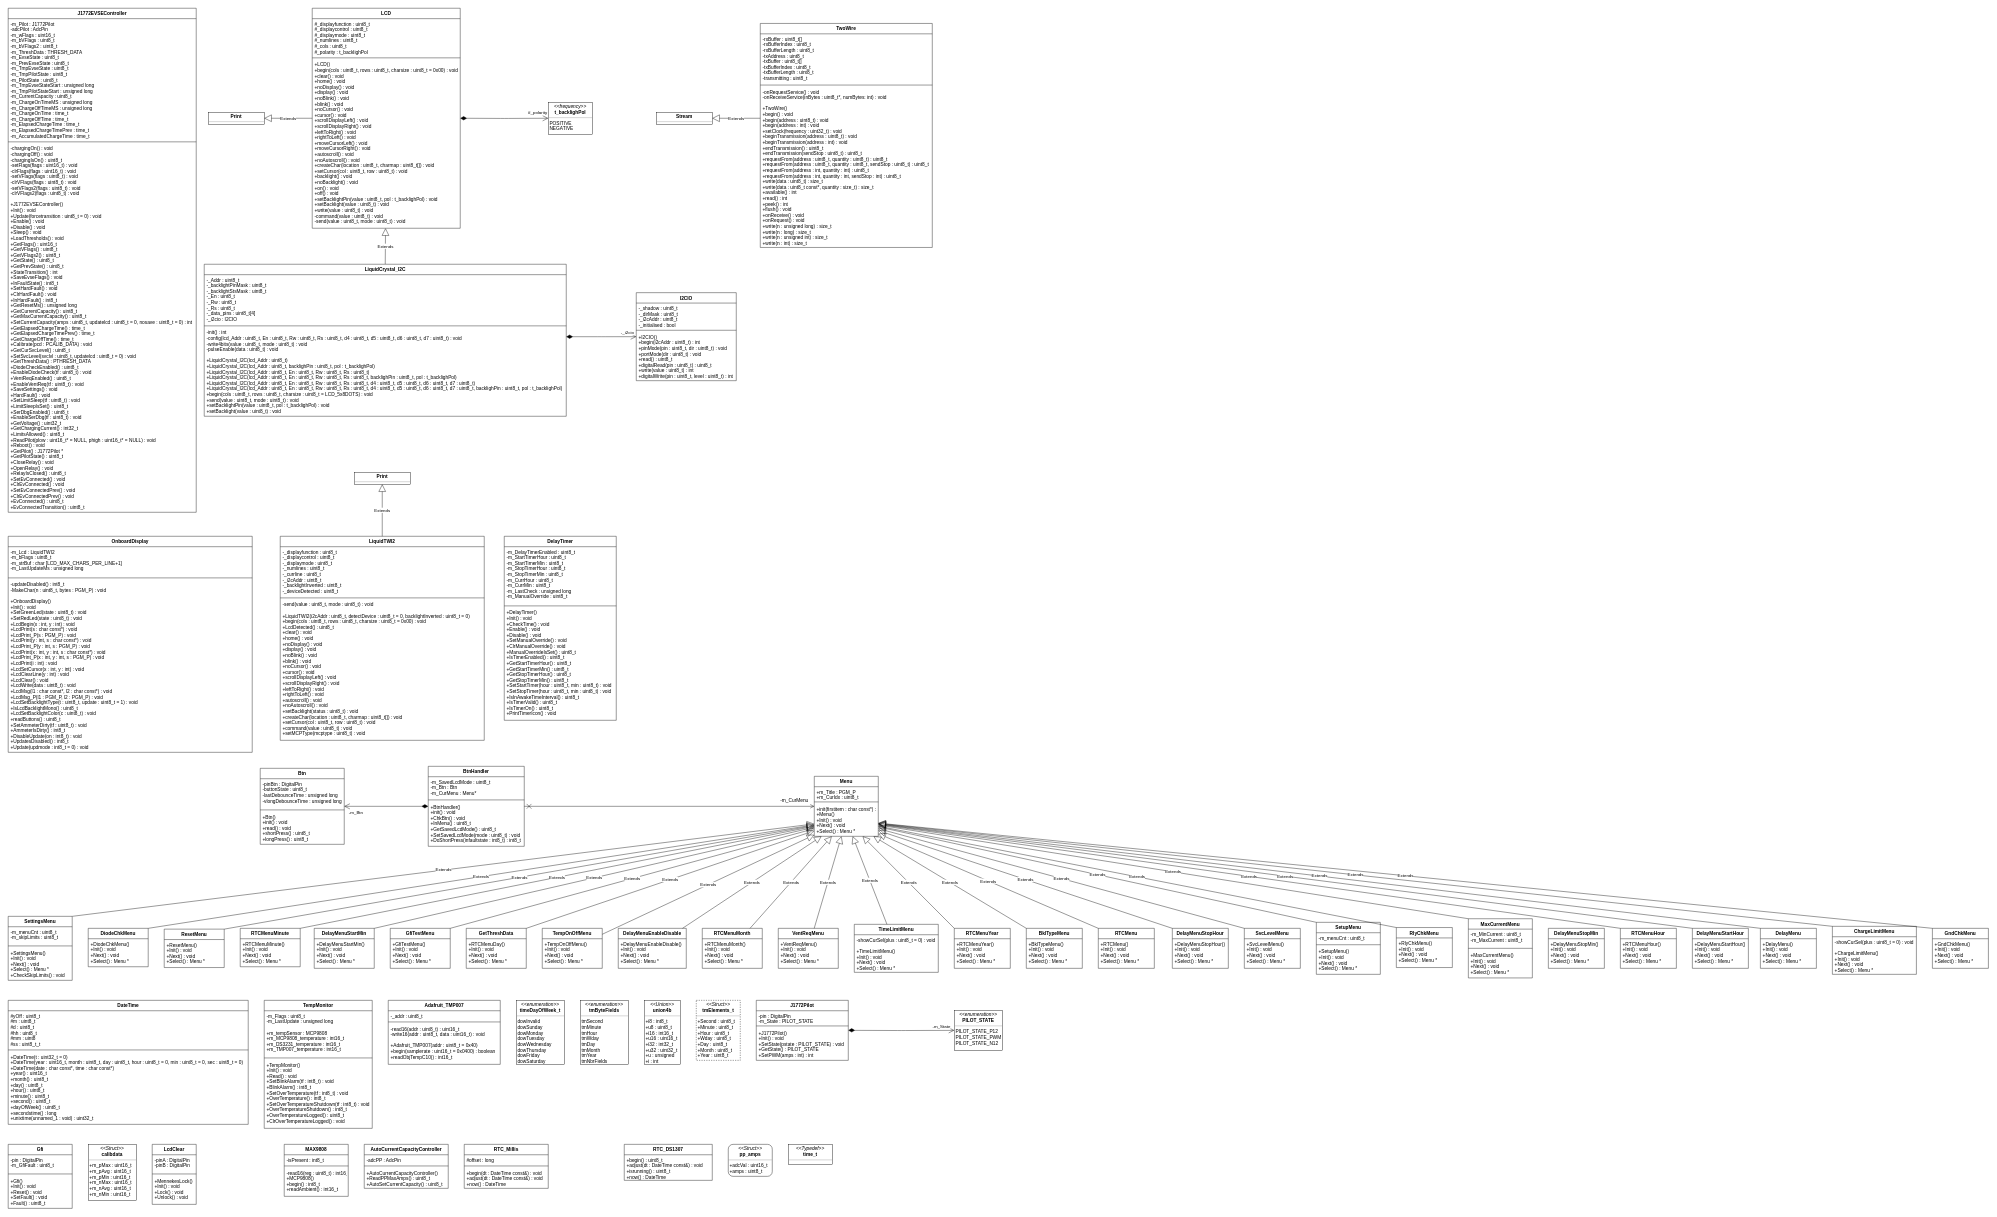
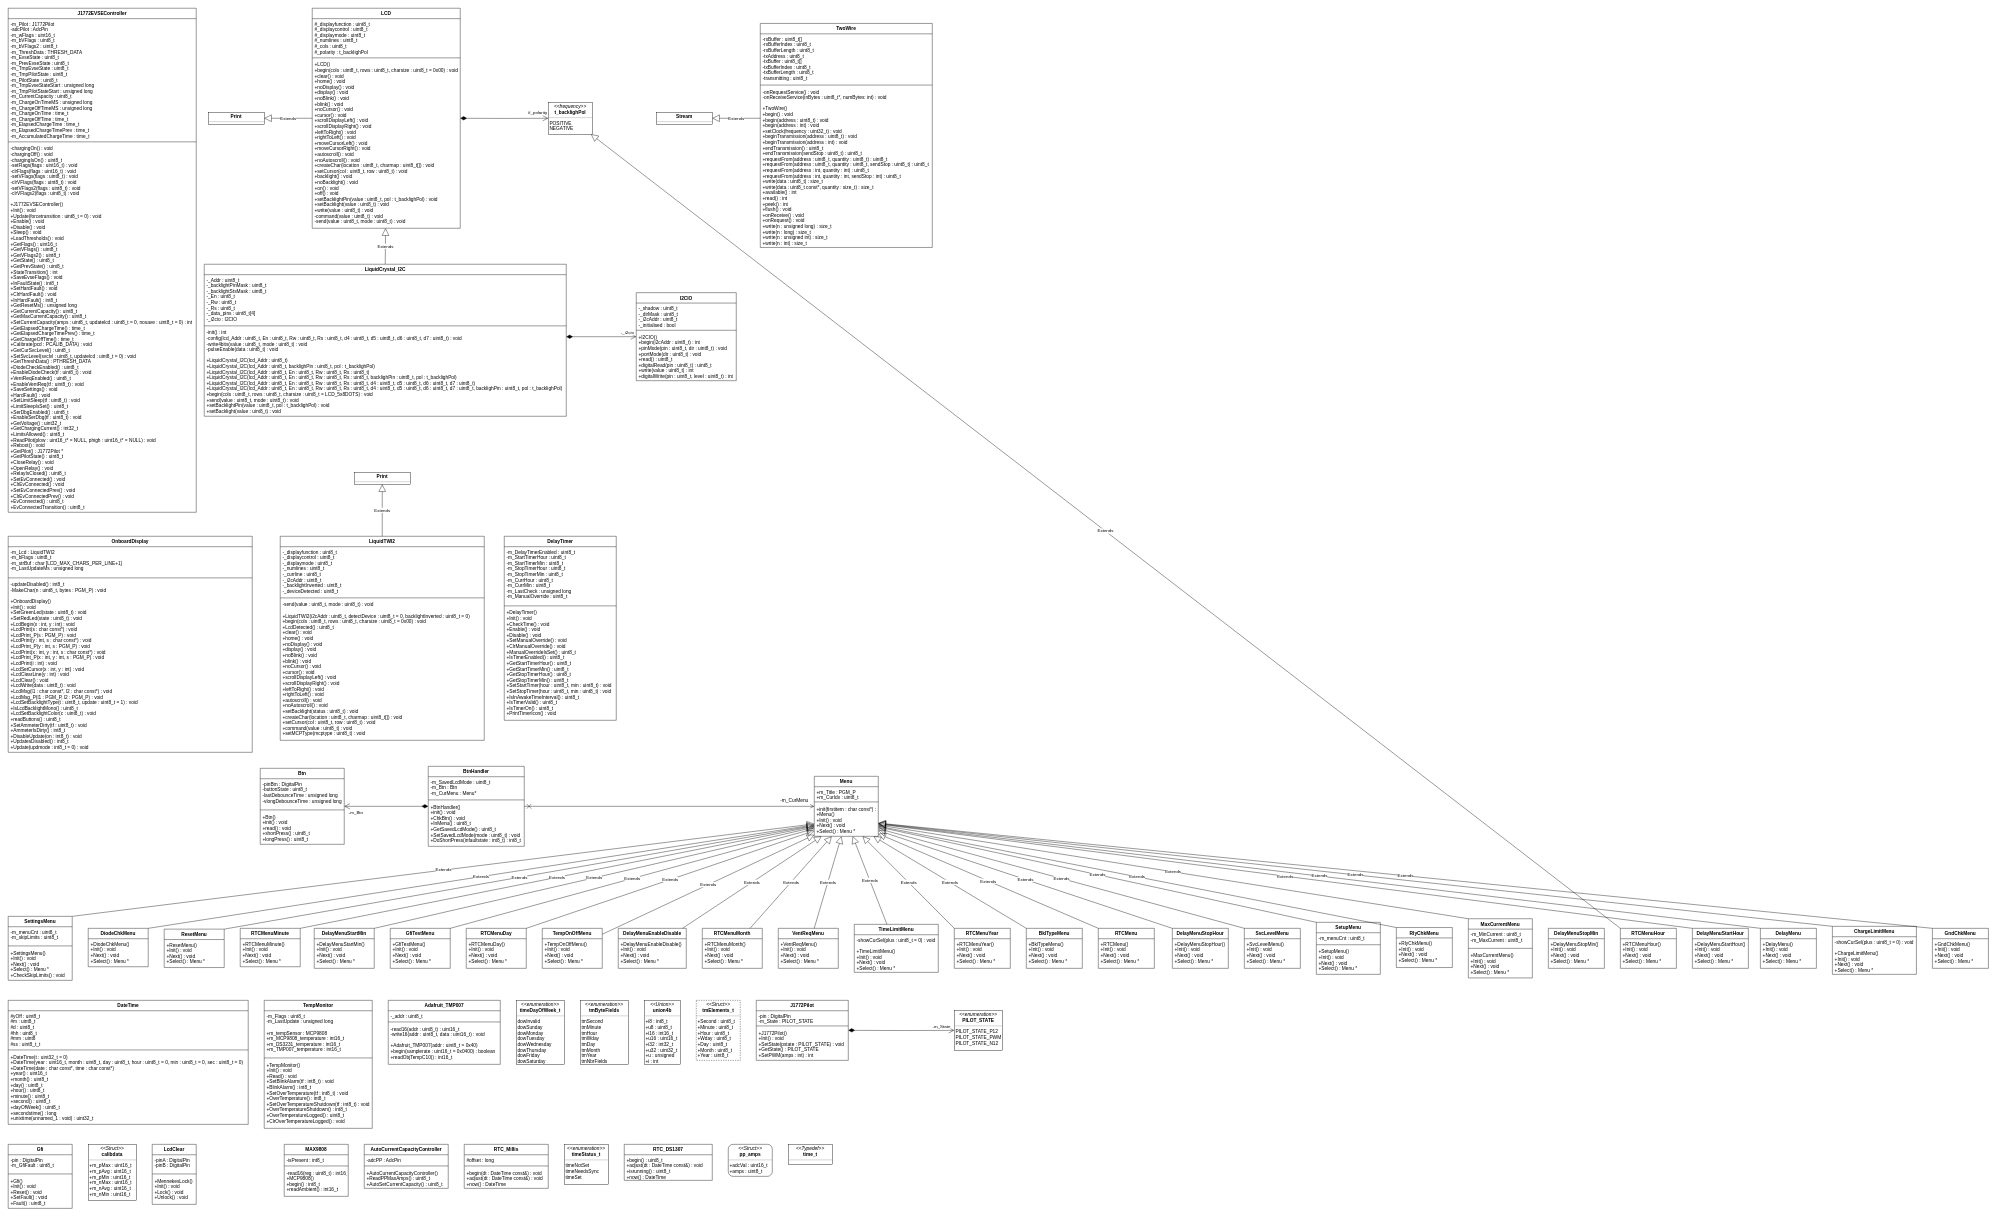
(1255, 877) -> (1108, 533)
(496, 934) -> (496, 934)
none -> (586, 1164)
